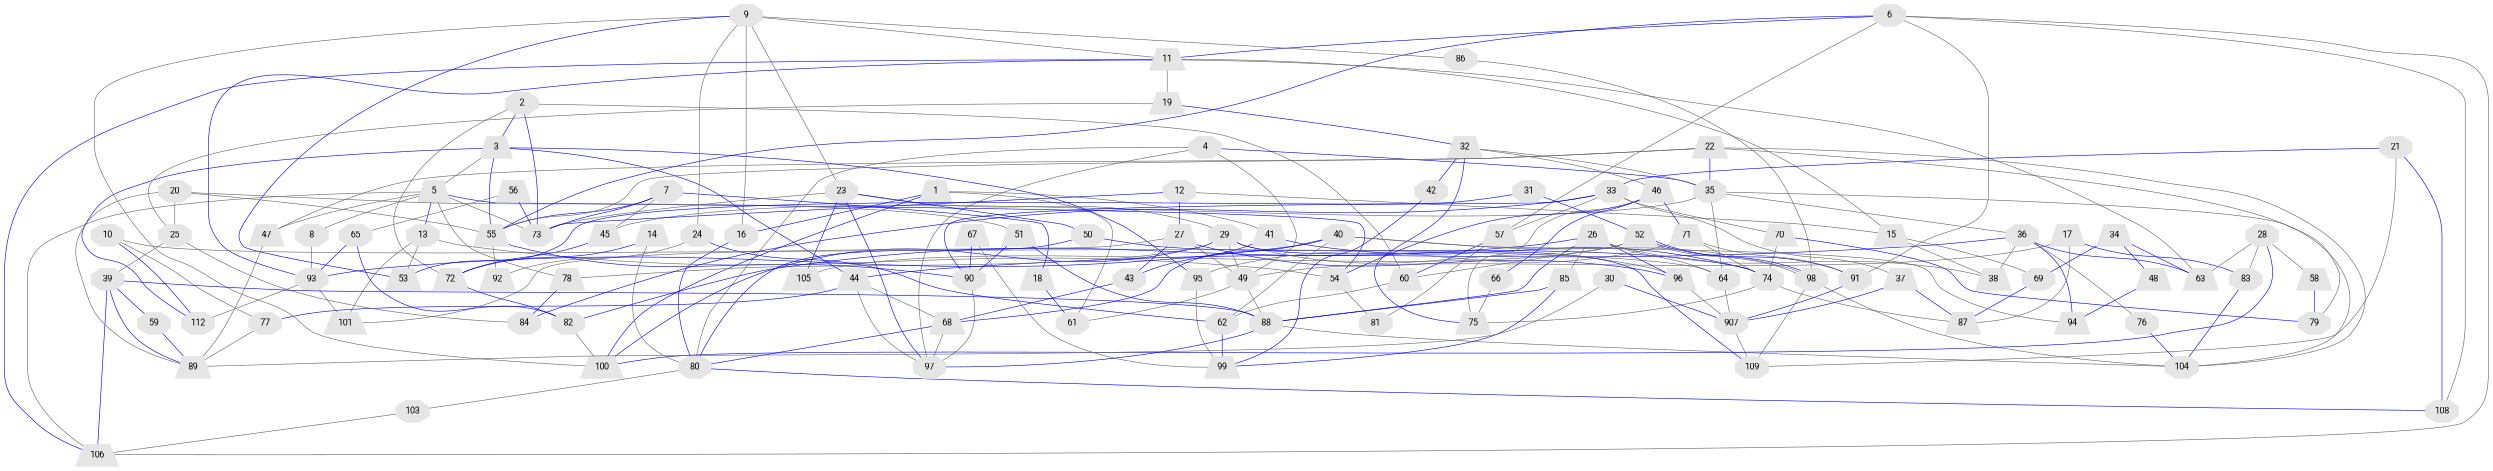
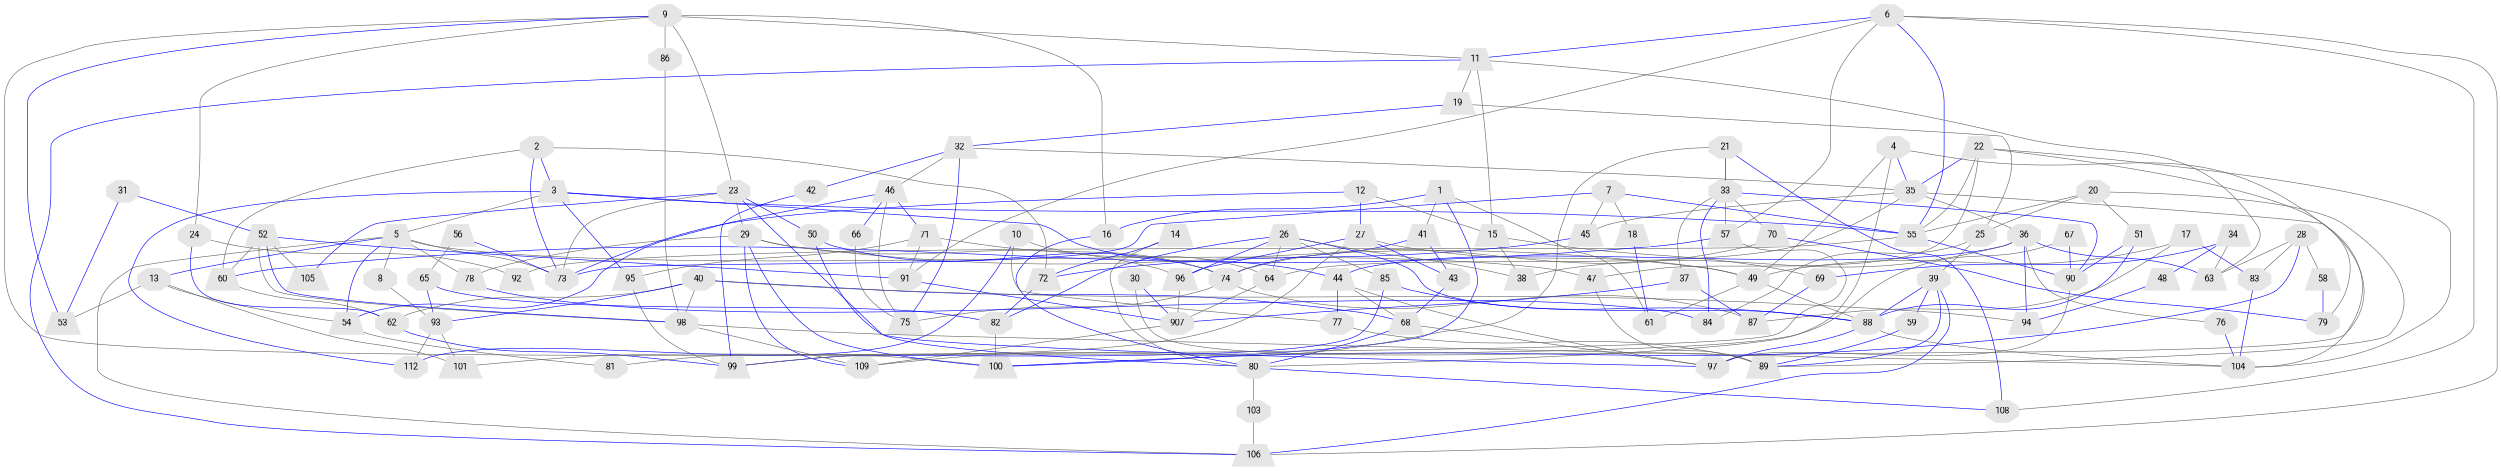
(567, 85) -> none
(967, 215) -> (1620, 212)
(2166, 261) -> (2223, 254)
